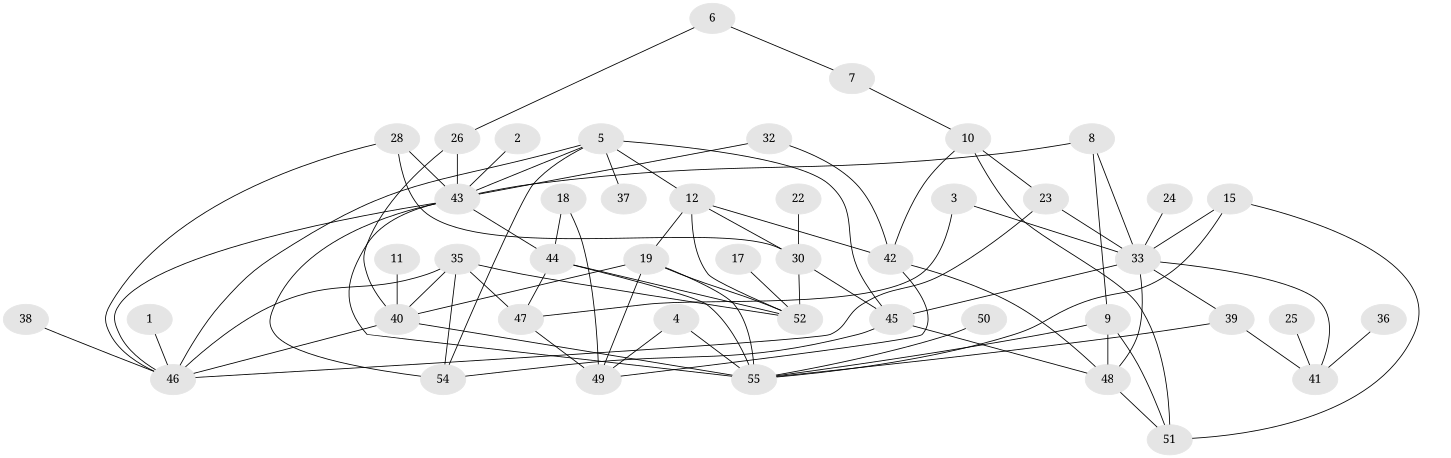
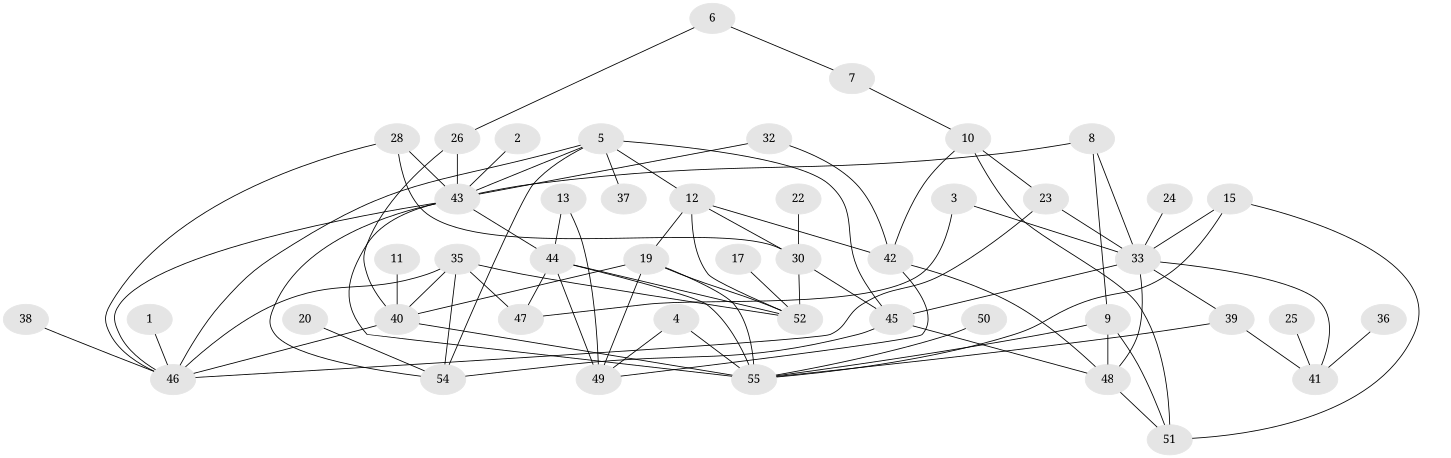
(564, 199) -> (564, 199)
none -> (305, 319)
(560, 350) -> (576, 319)
